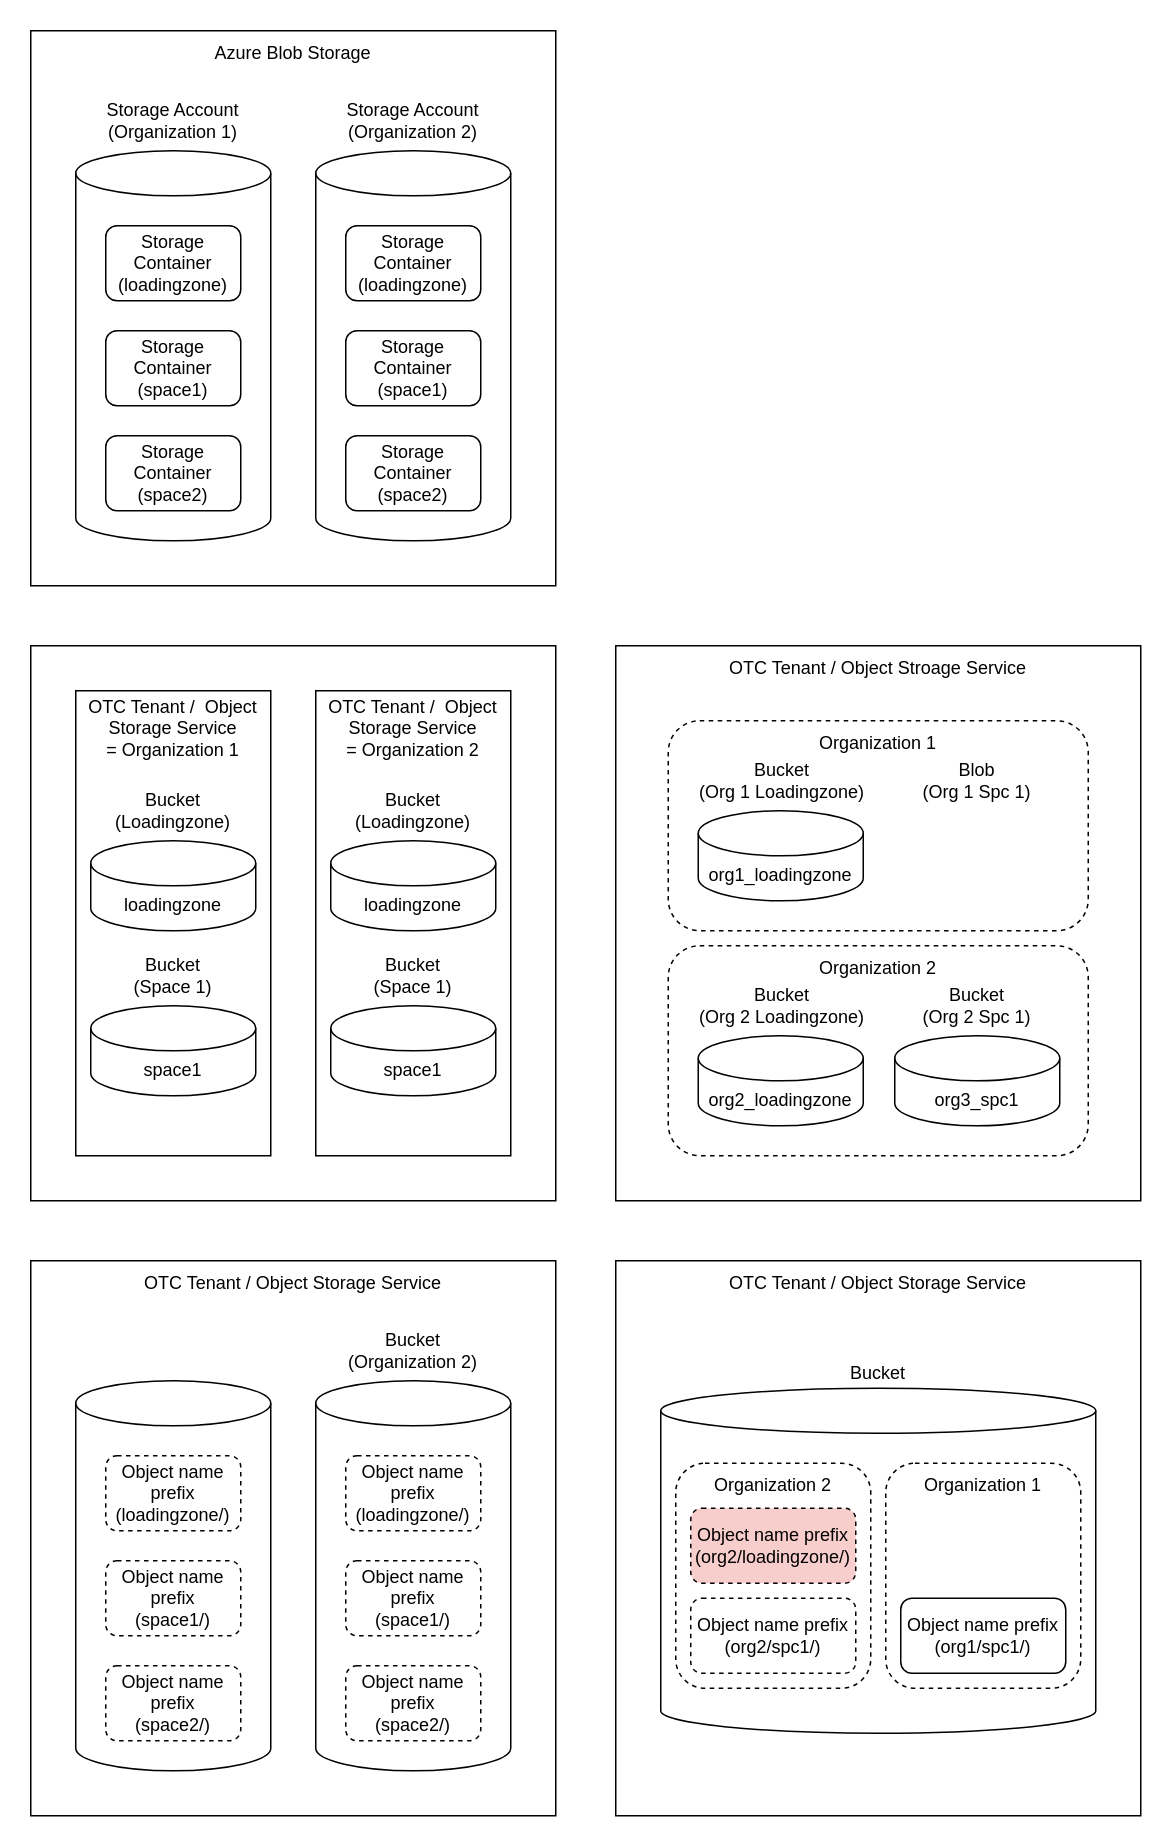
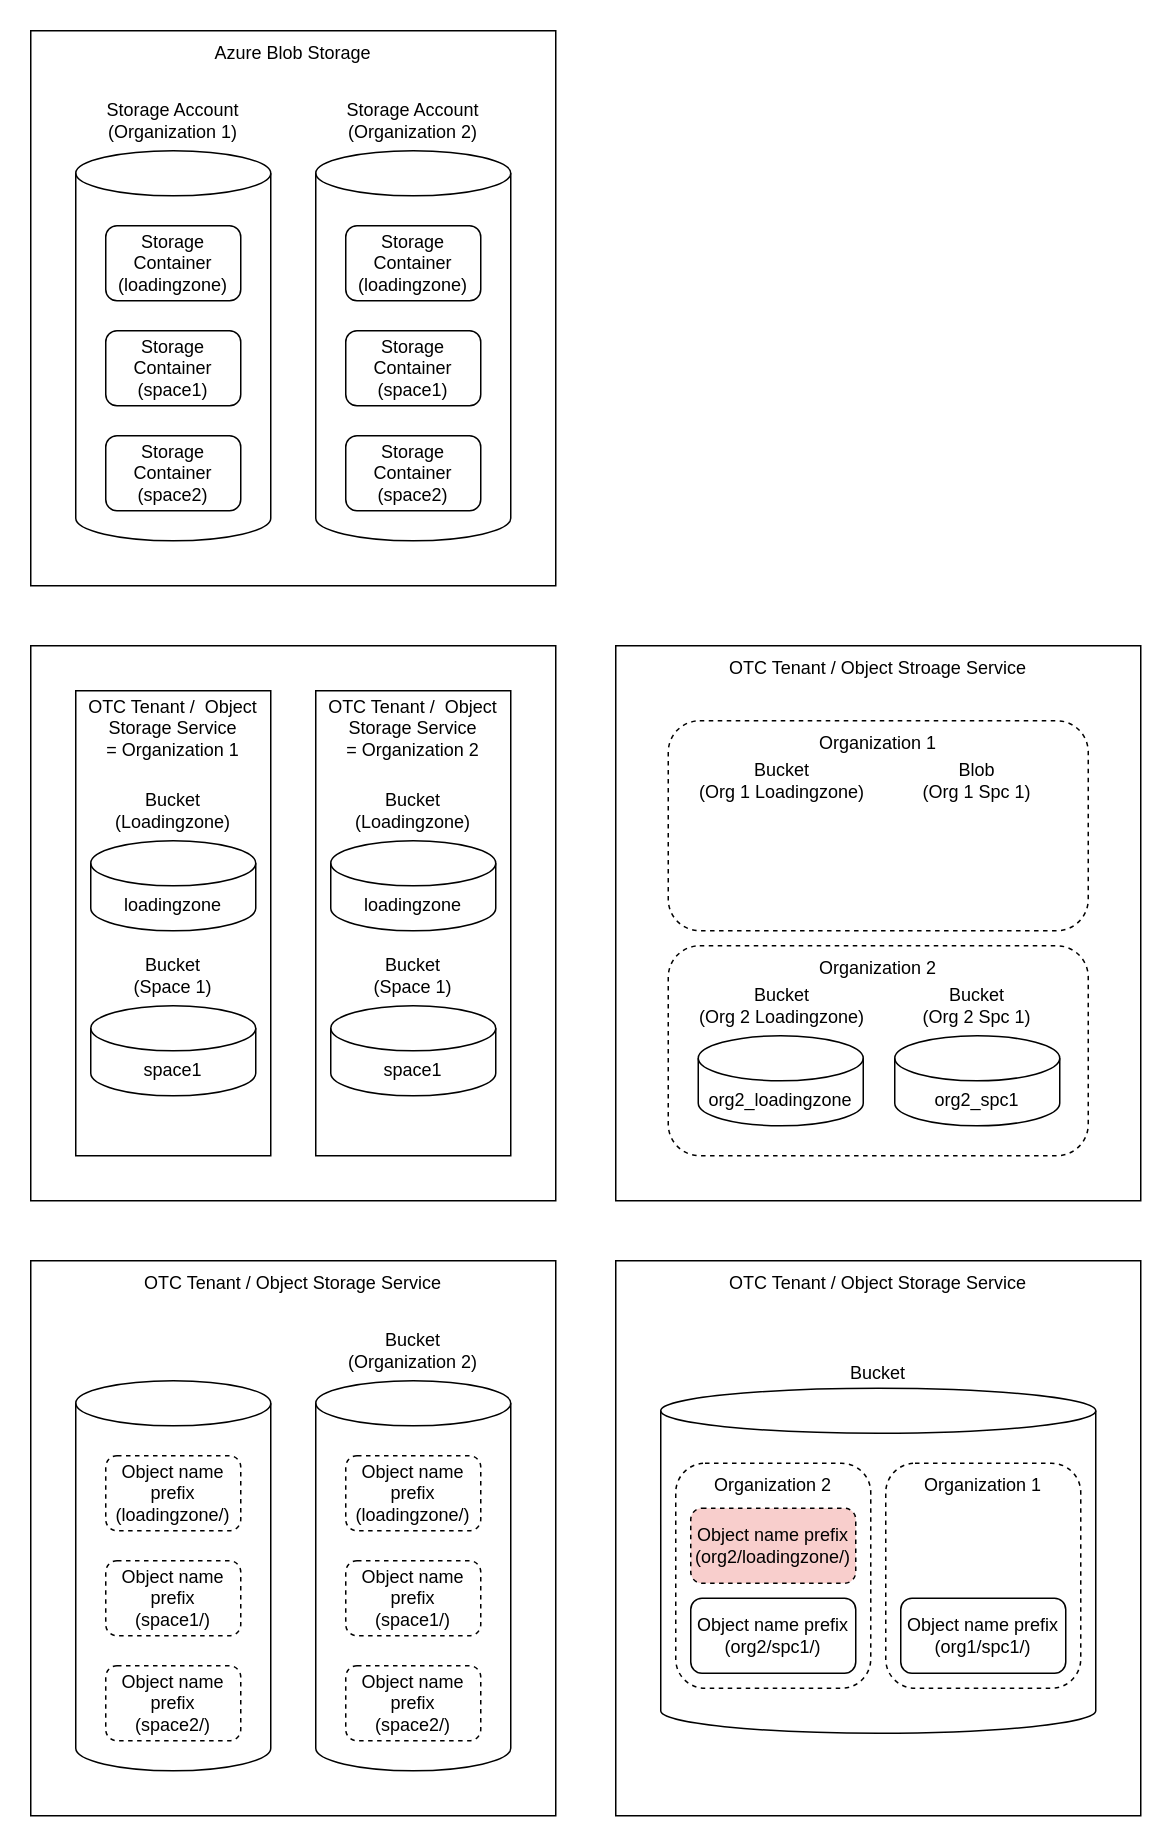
(781, 856) -> none
(977, 1100) -> (977, 1100)
(773, 1636) -> (773, 1636)
